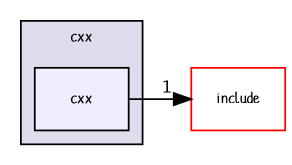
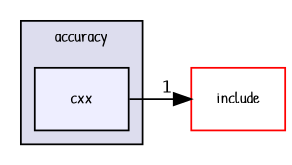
(82, 37) -> (82, 37)
